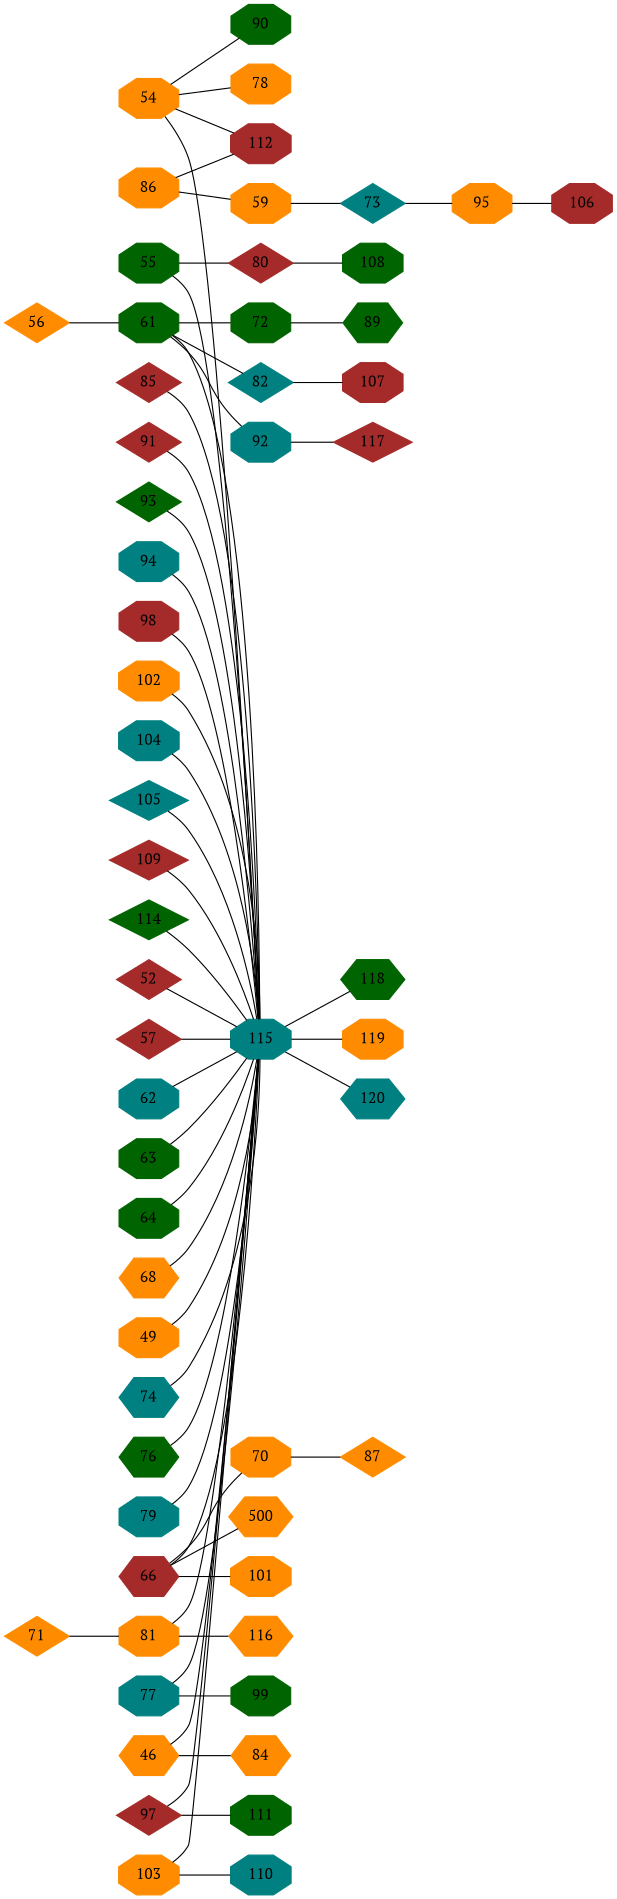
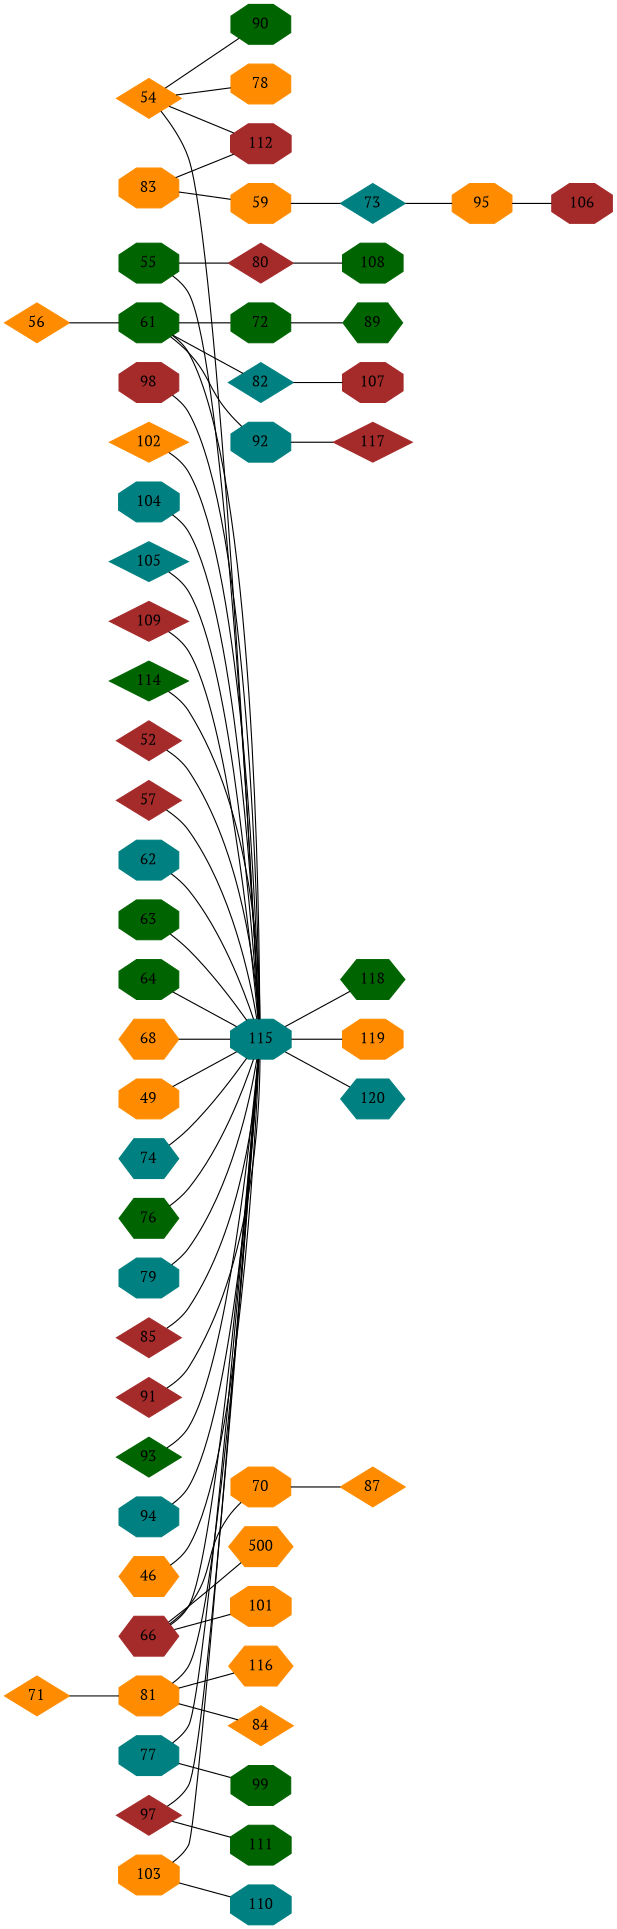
(149, 98) -> (149, 98)
(149, 188) -> (149, 188)
(149, 681) -> (149, 442)
(206, 1756) -> (211, 1713)
(261, 1756) -> (261, 1726)
